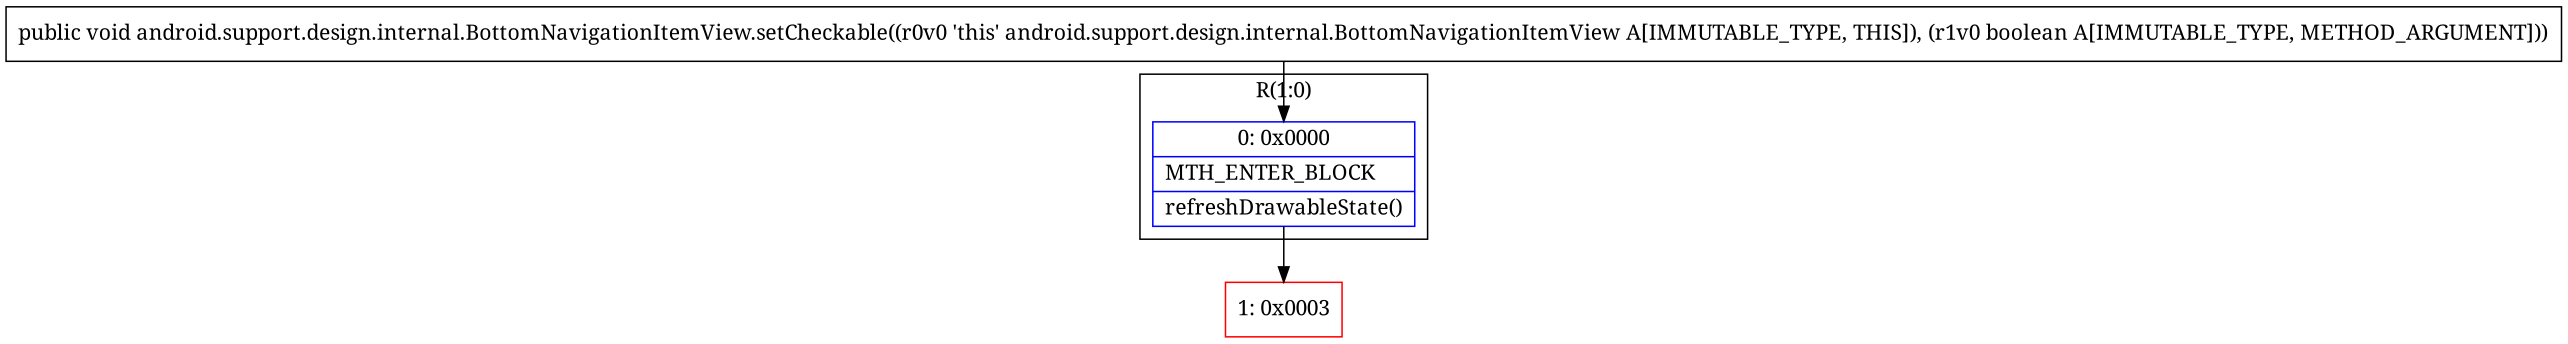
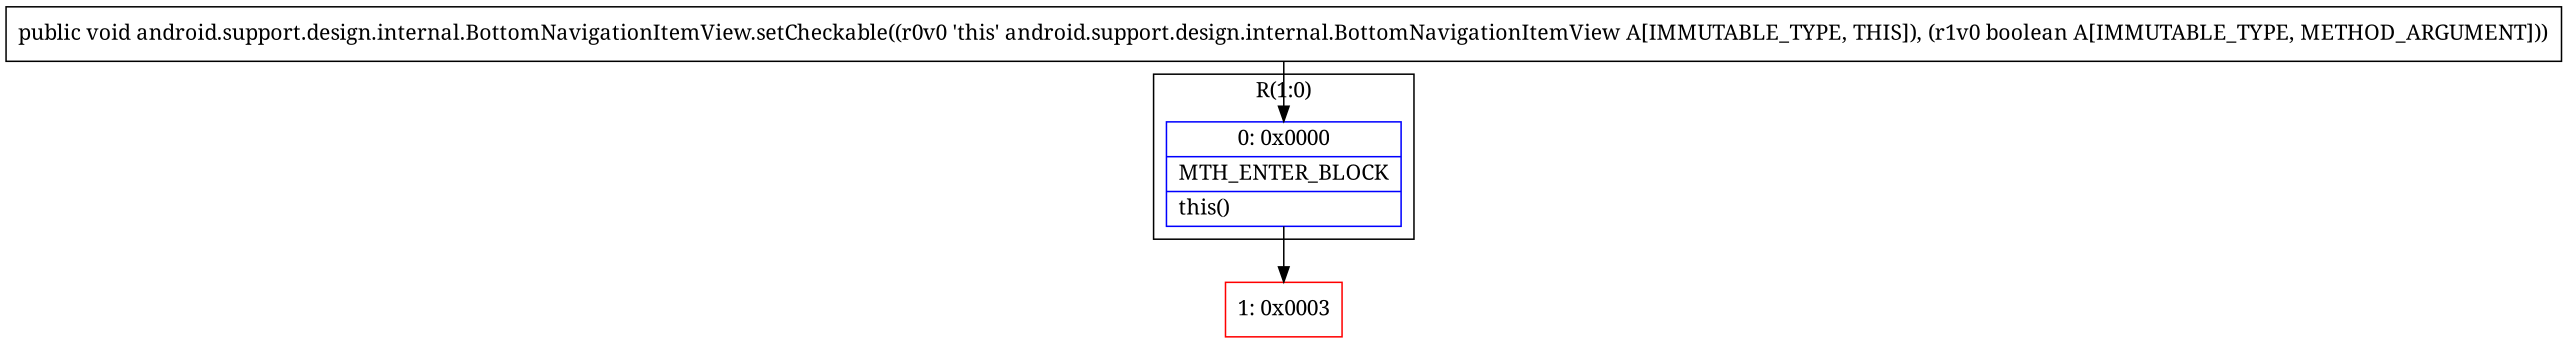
(1284, 208) -> (1204, 208)
